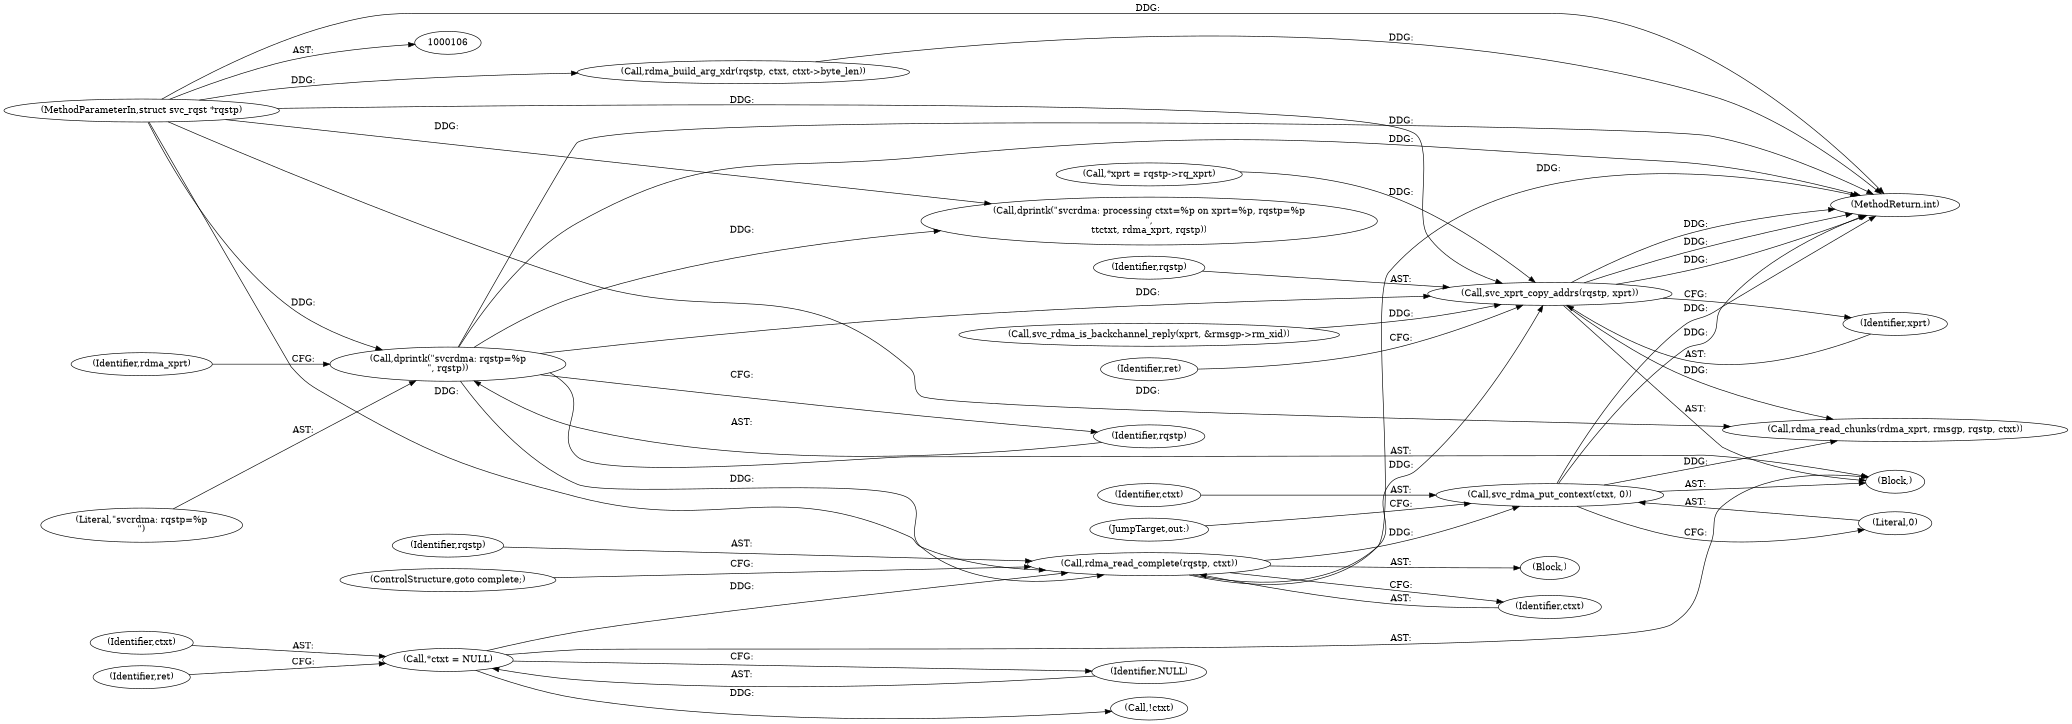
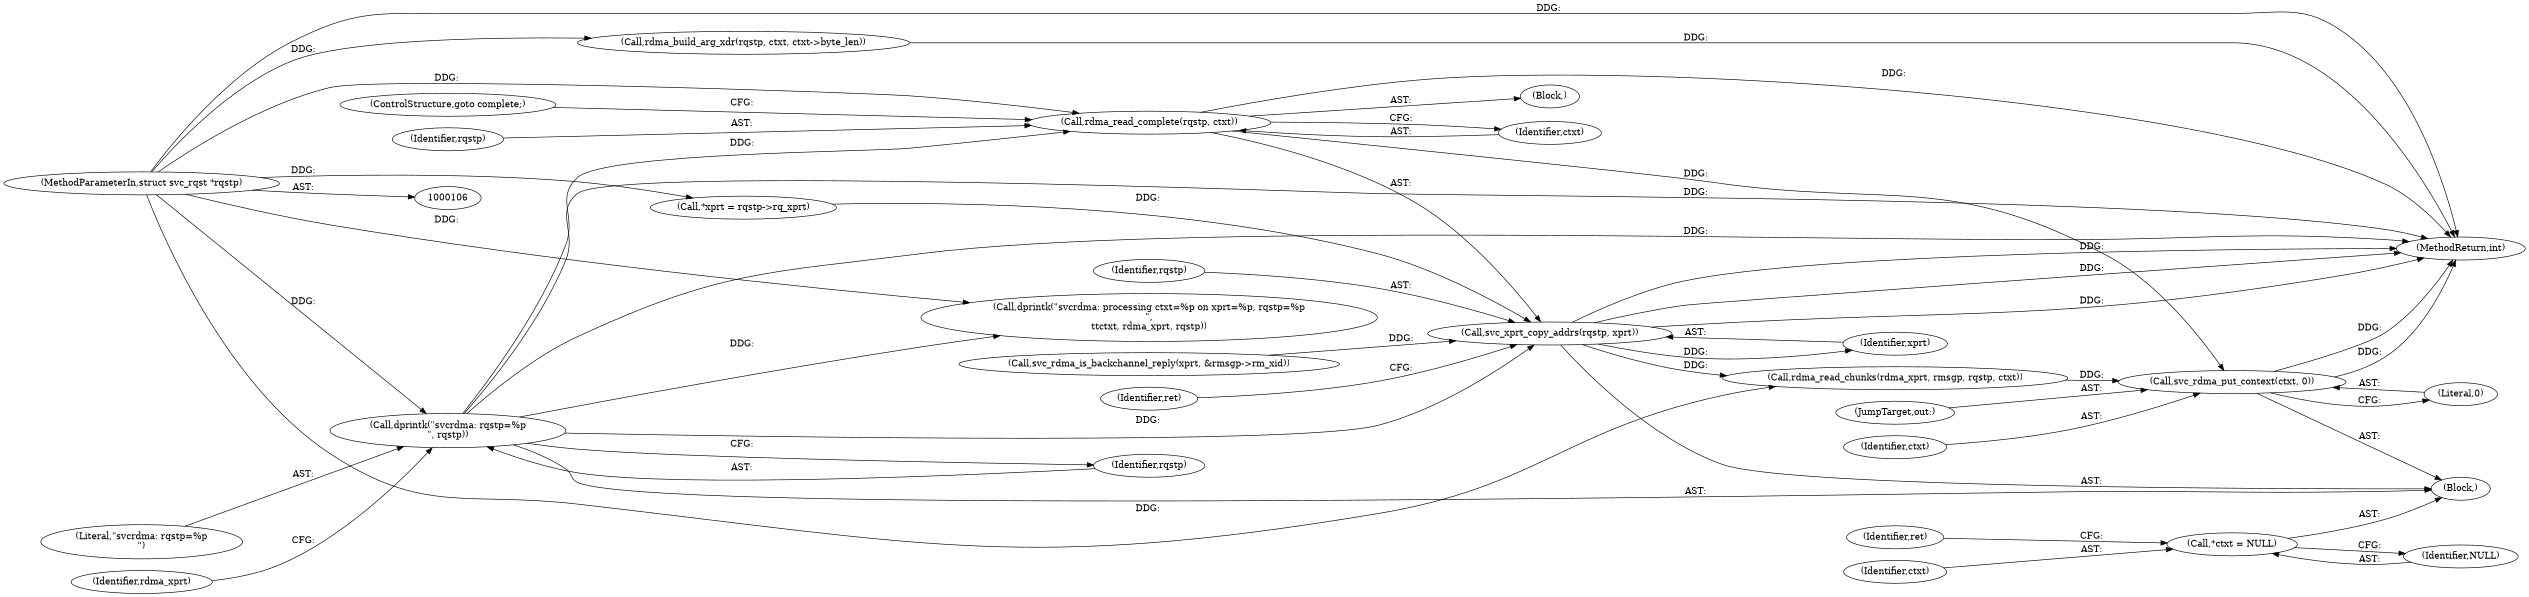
(941, 106) -> (474, 176)
(1697, 295) -> (1697, 352)
(1717, 464) -> (2089, 380)
(1403, 465) -> (1403, 184)
(1403, 504) -> (2093, 389)
(773, 606) -> none
(1149, 709) -> none
